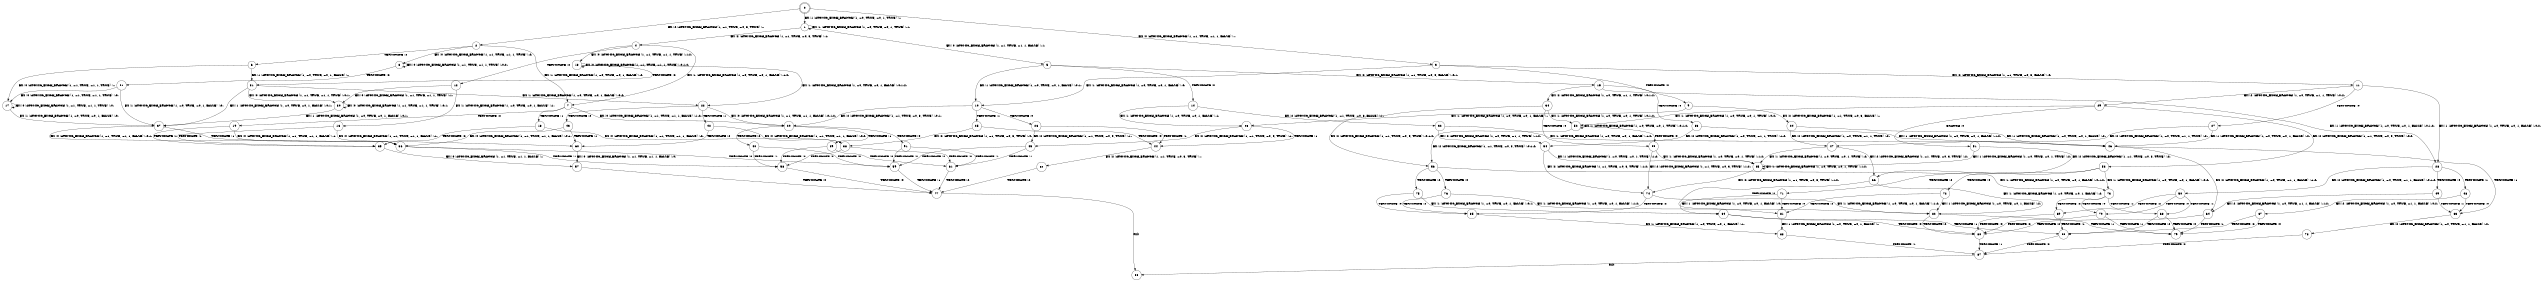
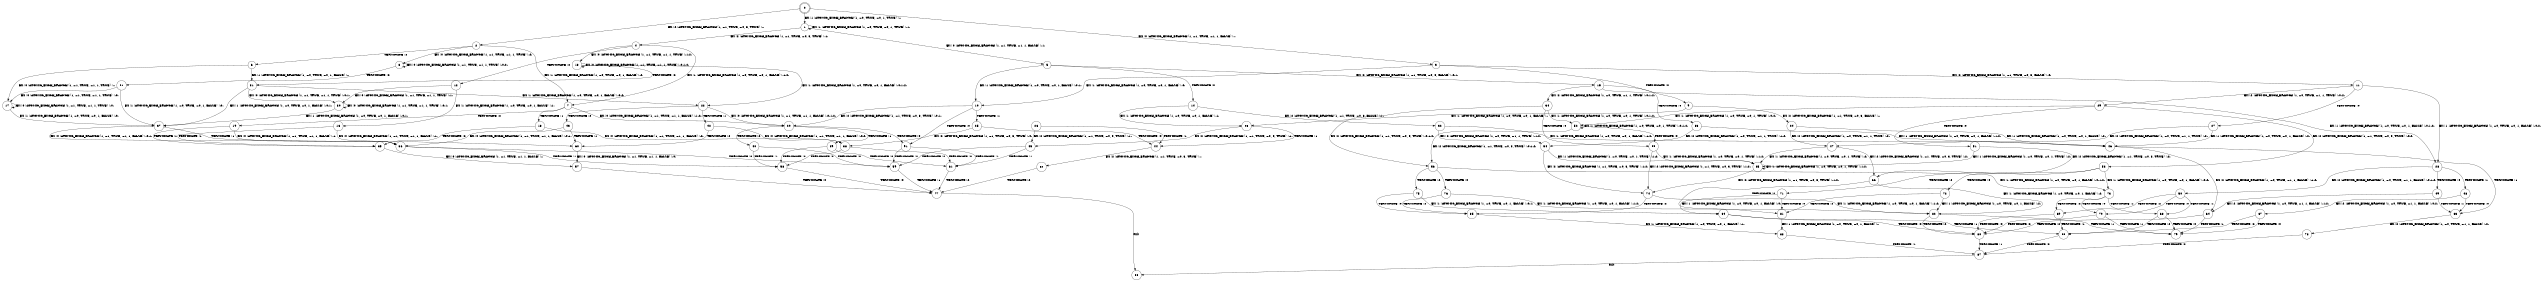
(1006, 116) -> (942, 124)
(1955, 126) -> (1955, 126)
